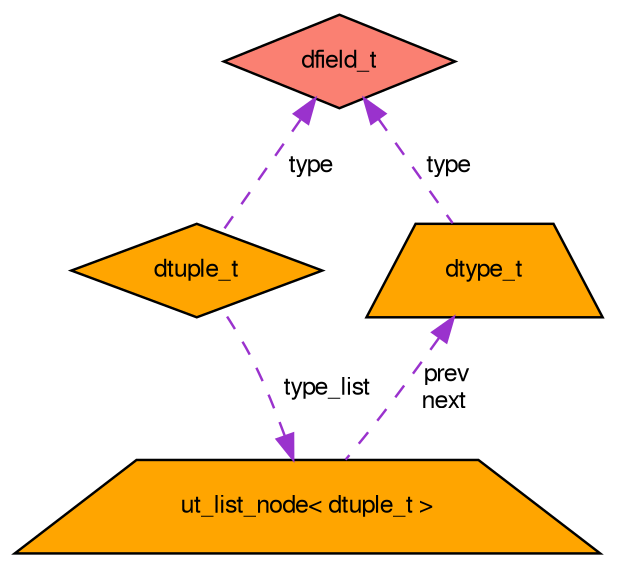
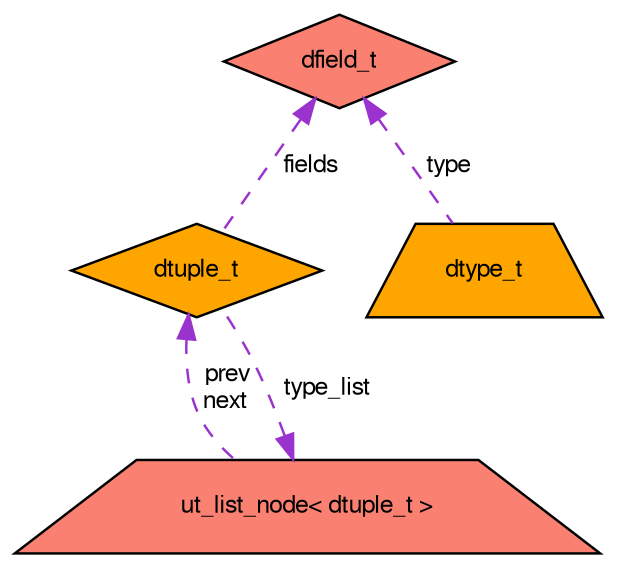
(309, 166) -> (309, 166)
(394, 400) -> (195, 405)
(307, 507) -> (307, 507)
